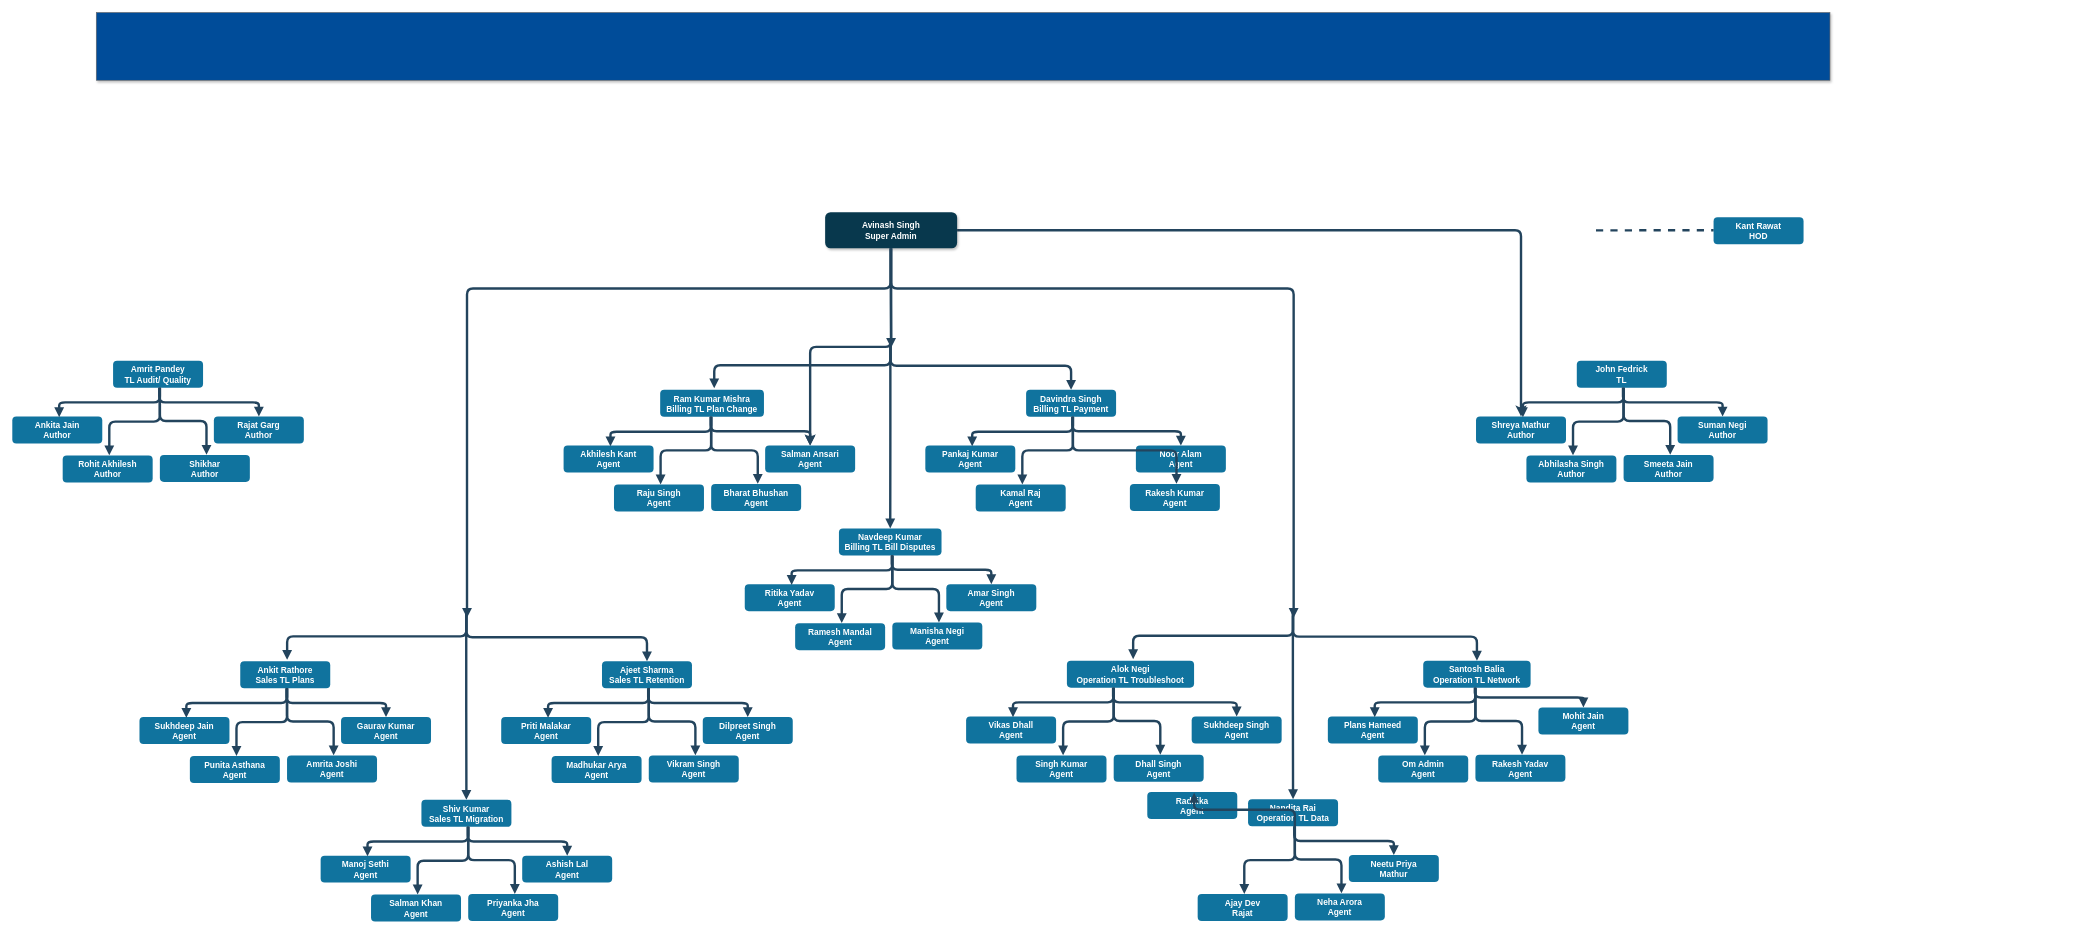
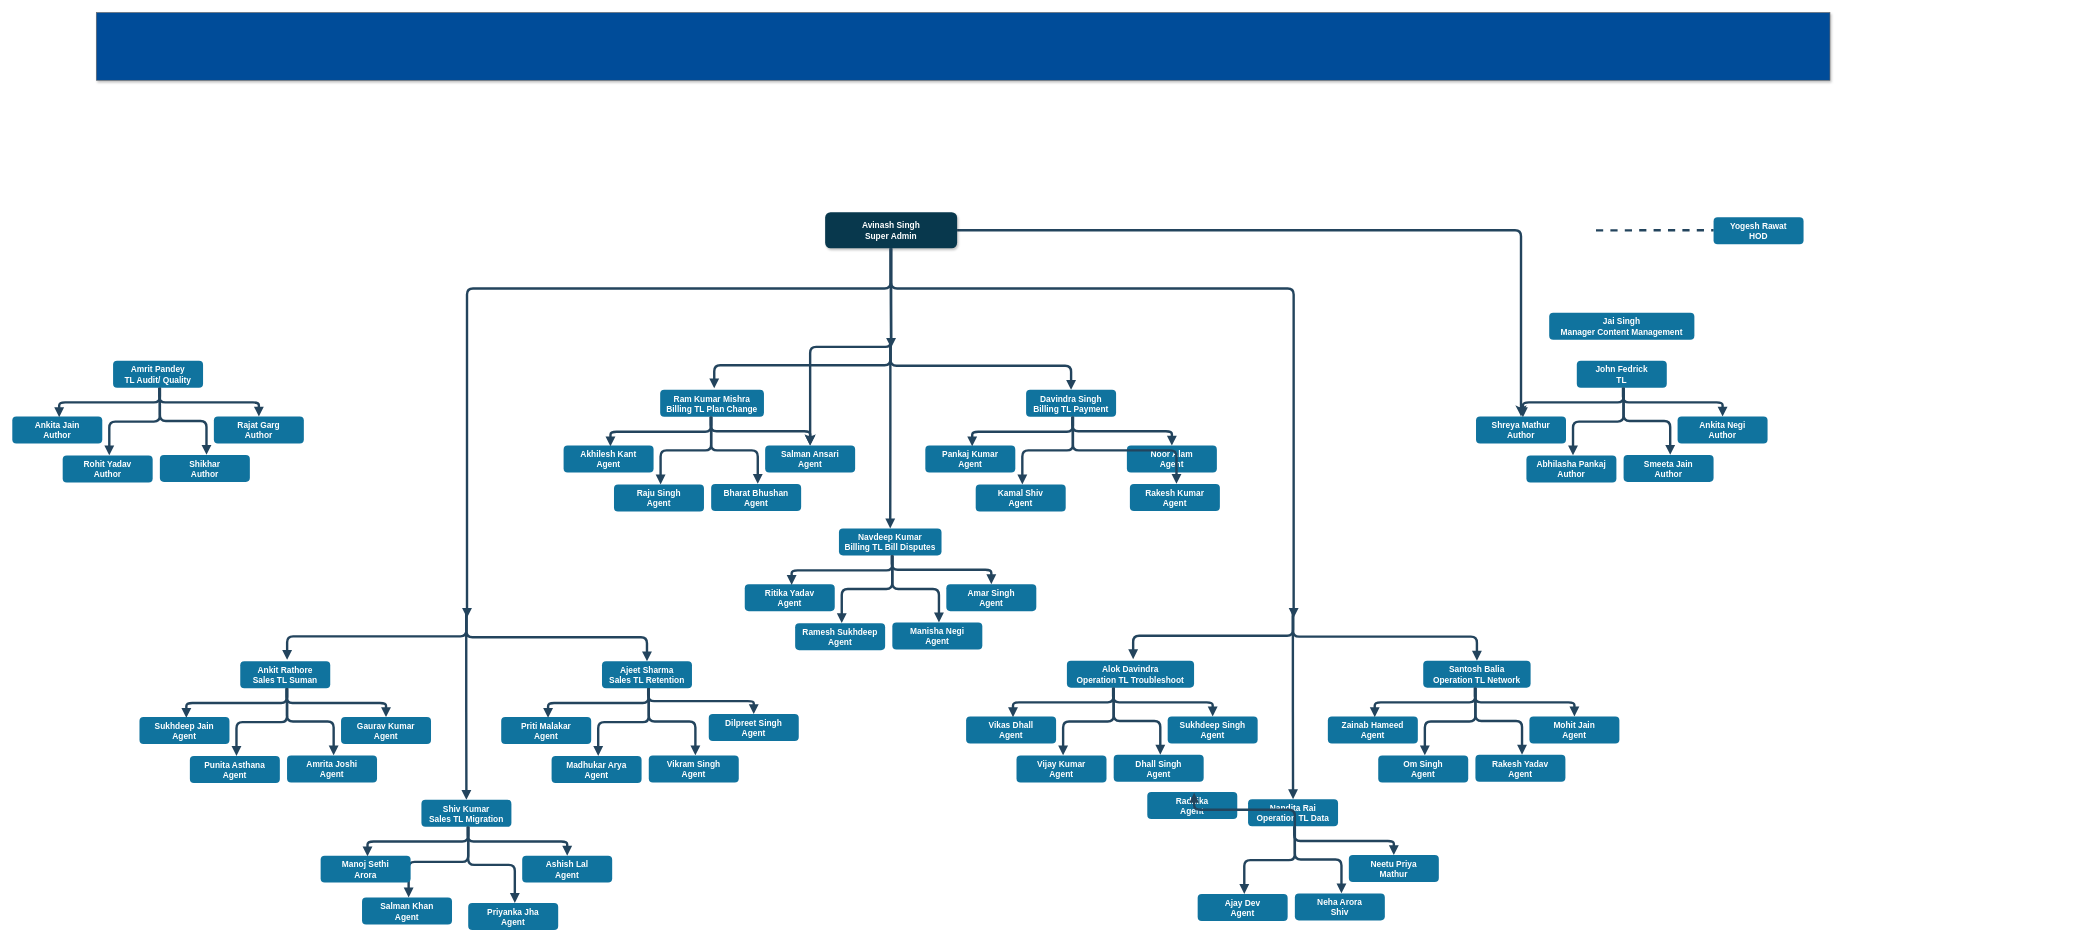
(1759, 226) -> (1759, 226)
none -> (1622, 326)
(1723, 425) -> (1723, 425)
(1181, 459) -> (1172, 459)
(107, 464) -> (107, 464)
(1571, 464) -> (1571, 464)
(1021, 493) -> (1021, 493)
(840, 632) -> (840, 632)
(1130, 669) -> (1130, 669)
(285, 670) -> (285, 670)
(1584, 721) -> (1575, 730)
(1373, 725) -> (1373, 725)
(1237, 730) -> (1213, 730)
(748, 731) -> (754, 728)
(1061, 764) -> (1061, 764)
(1423, 764) -> (1423, 764)
(365, 864) -> (365, 864)
(1340, 902) -> (1340, 902)
(1243, 903) -> (1243, 903)
(416, 908) -> (407, 911)
(513, 908) -> (513, 917)
